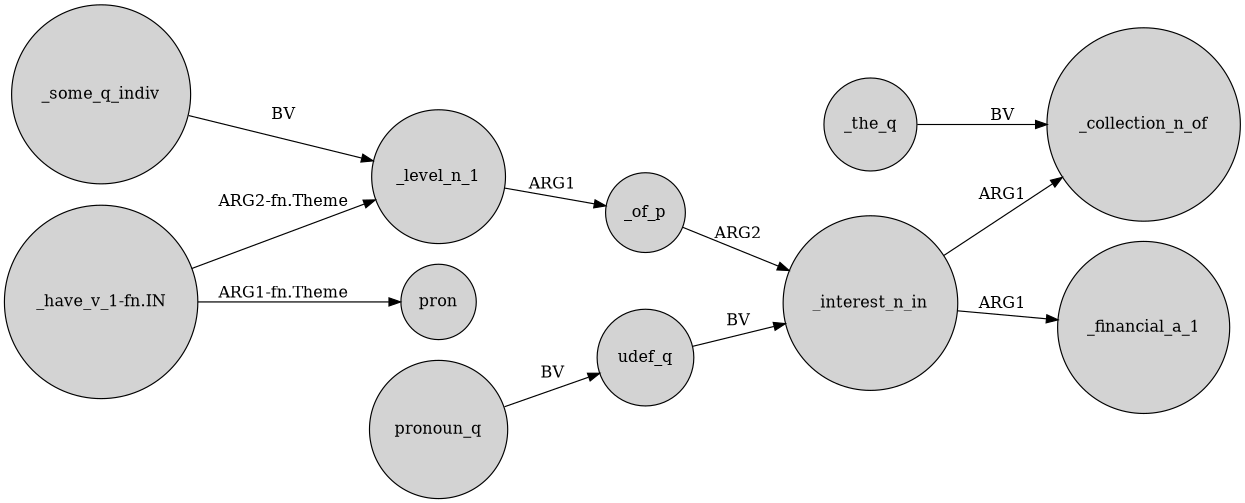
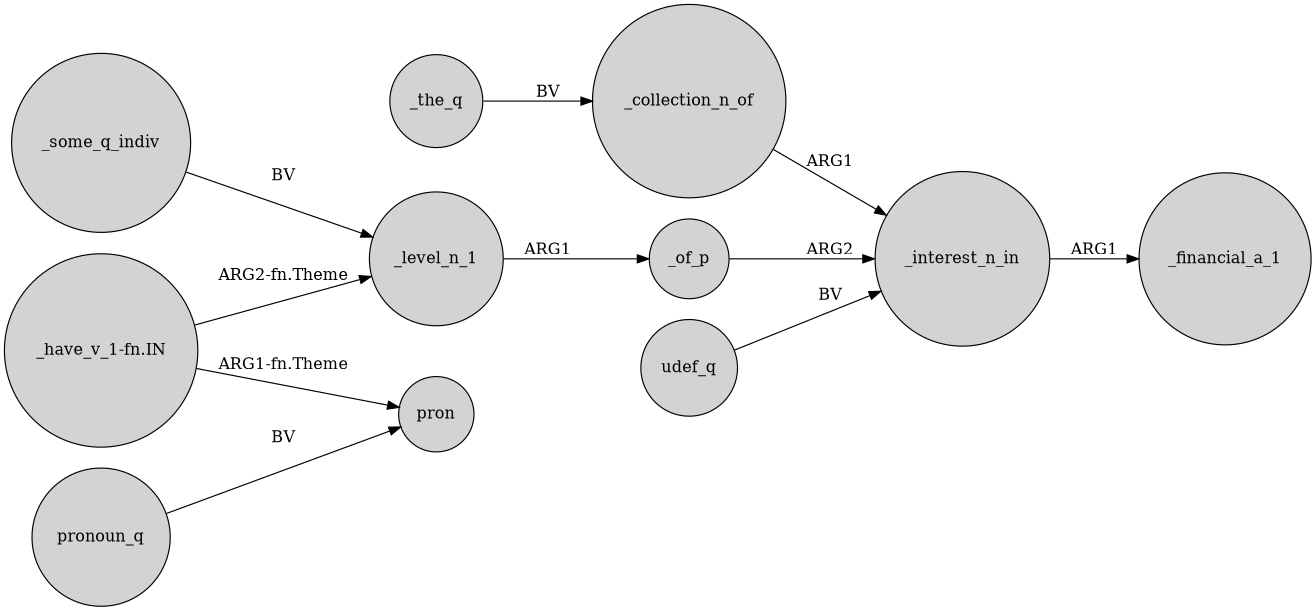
(998, 220) -> (825, 179)
(547, 392) -> (278, 472)
